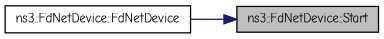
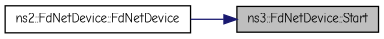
(98, 19) -> (98, 19)
